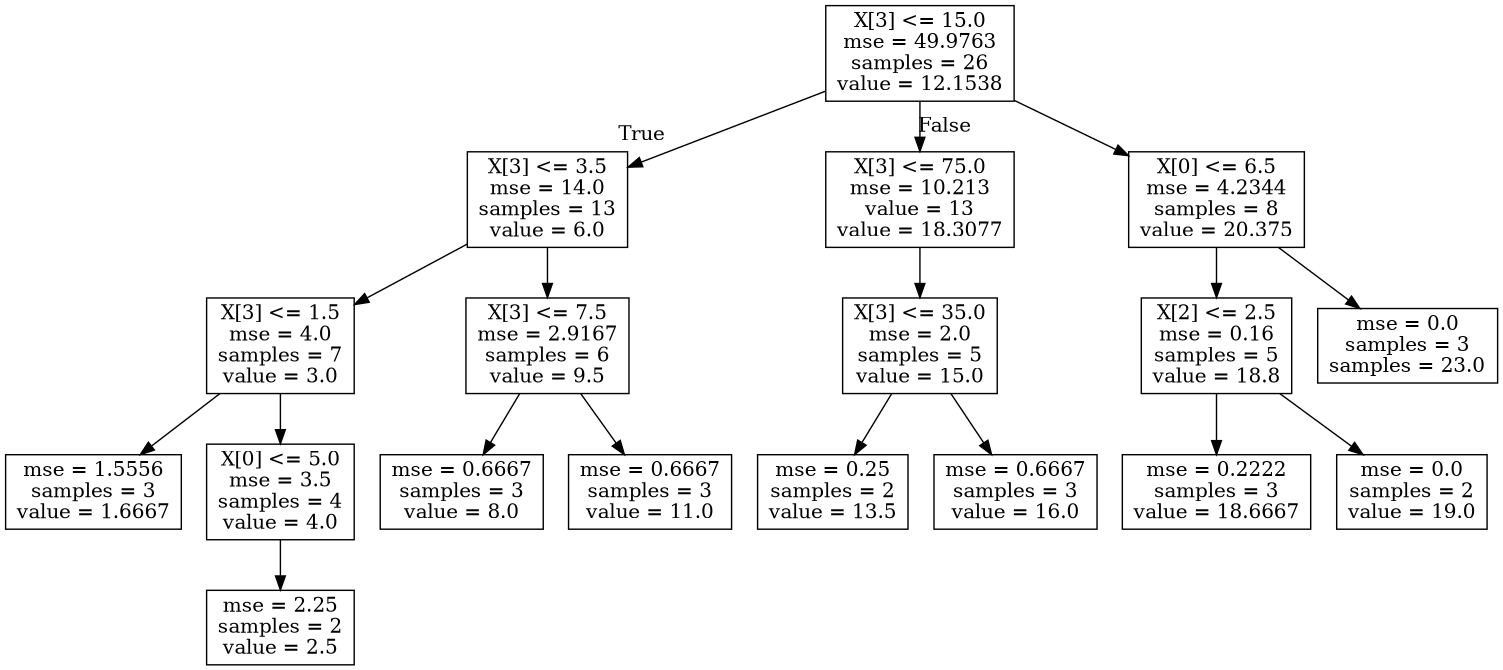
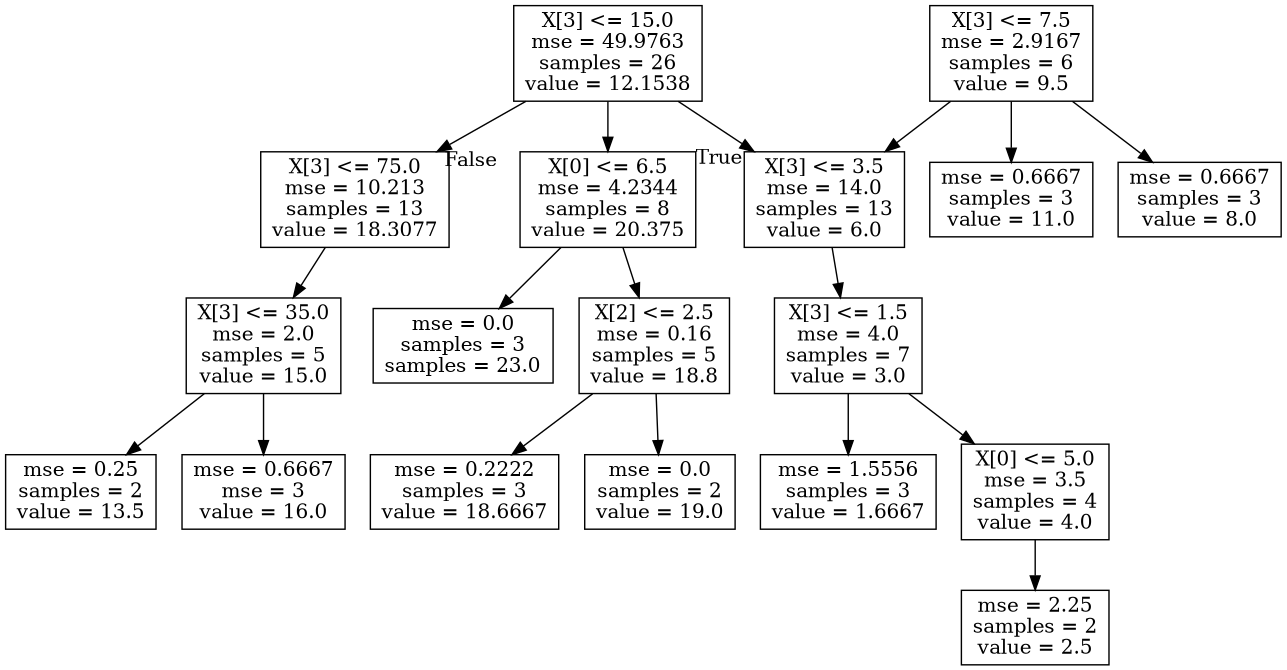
(920, 200) -> (355, 200)
(547, 265) -> (924, 122)
(1016, 492) -> (264, 492)
